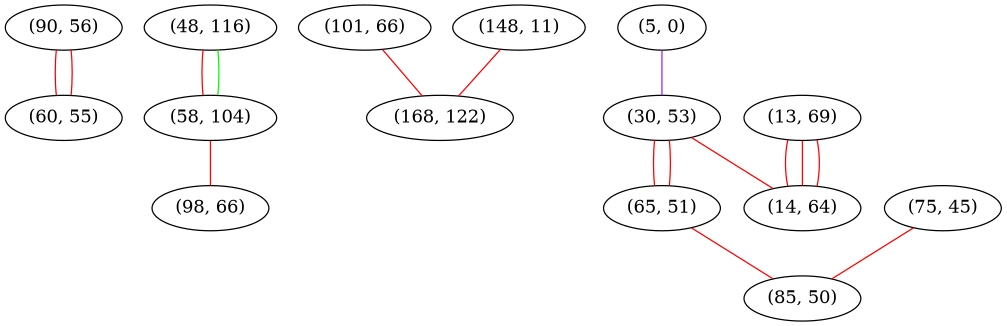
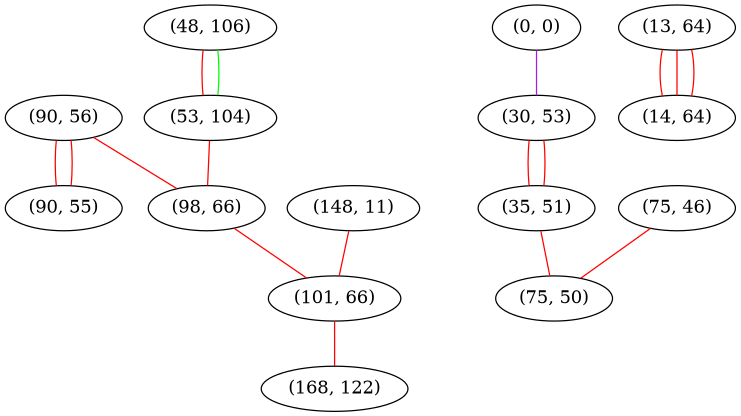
(210, 28) -> (210, 28)
(662, 28) -> (537, 28)
(479, 73) -> (344, 253)
(64, 118) -> (64, 208)
(210, 118) -> (210, 118)
(802, 118) -> (677, 28)
none -> (135, 163)
(732, 163) -> none
(662, 208) -> (537, 208)
(943, 208) -> (677, 208)
none -> (270, 253)
(802, 298) -> (554, 298)
